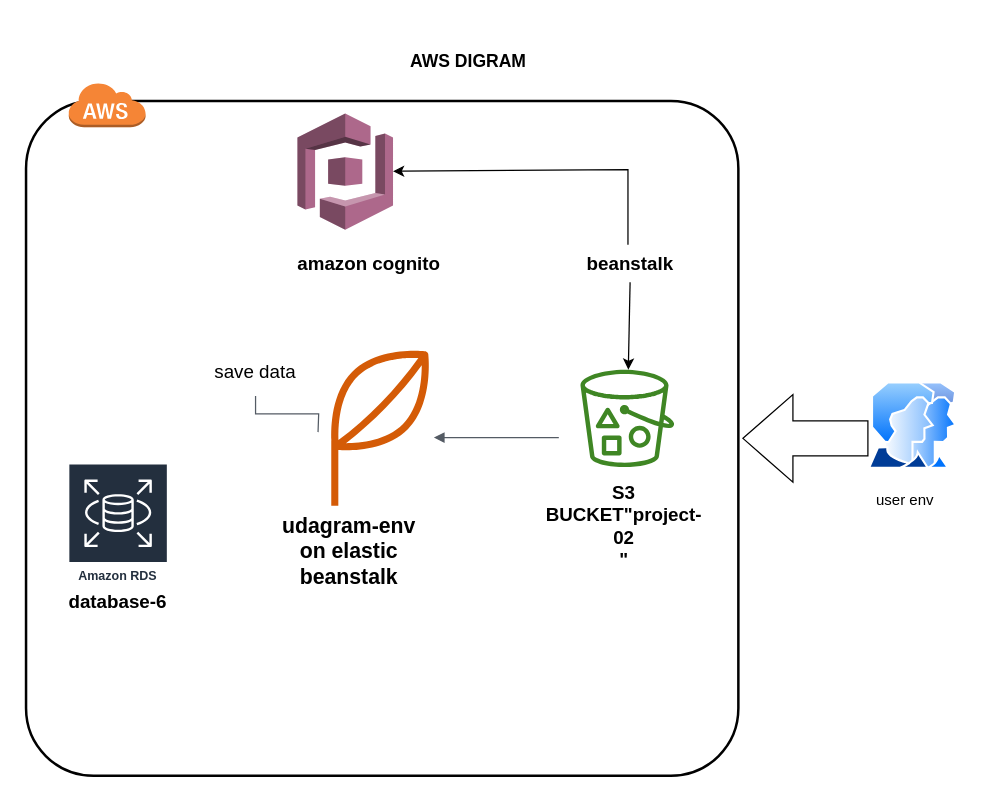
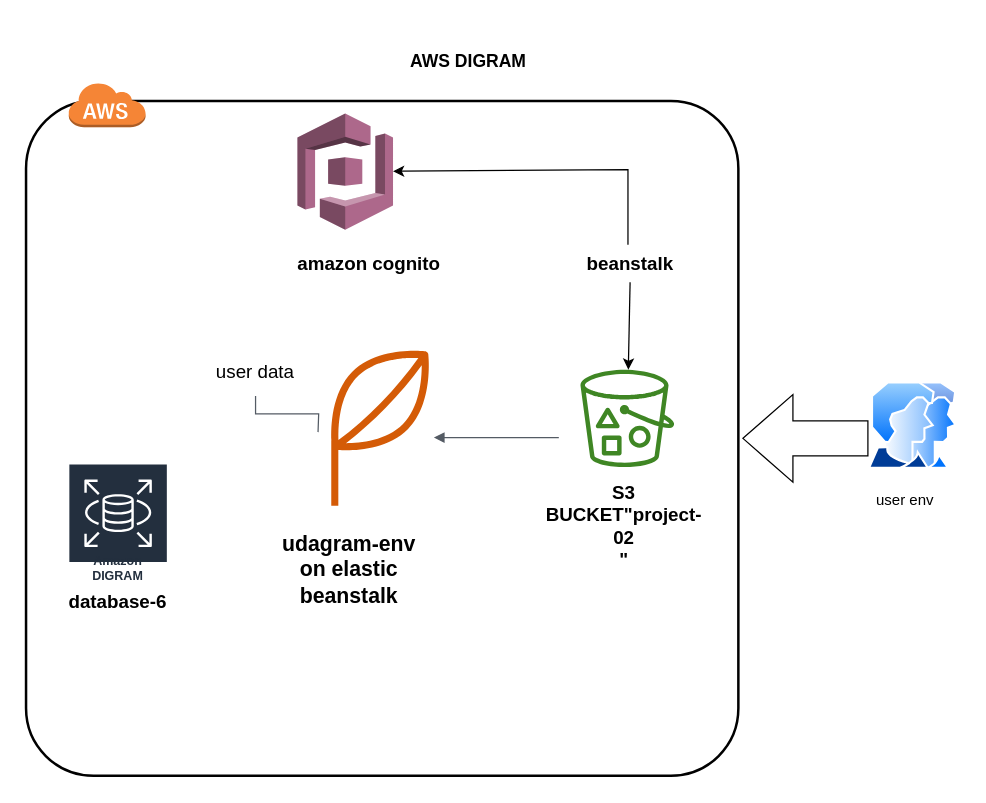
(256, 371) -> (256, 371)
(349, 551) -> (349, 570)
(118, 576) -> (118, 576)
